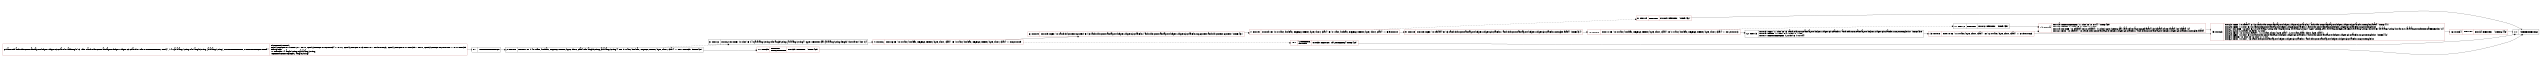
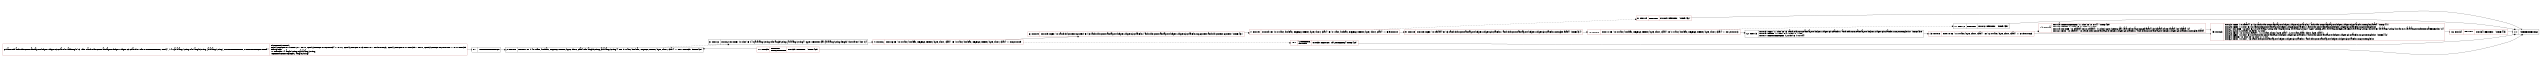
(2023, 27) -> (2261, 19)
(2491, 32) -> (2491, 32)
(729, 50) -> (731, 49)
